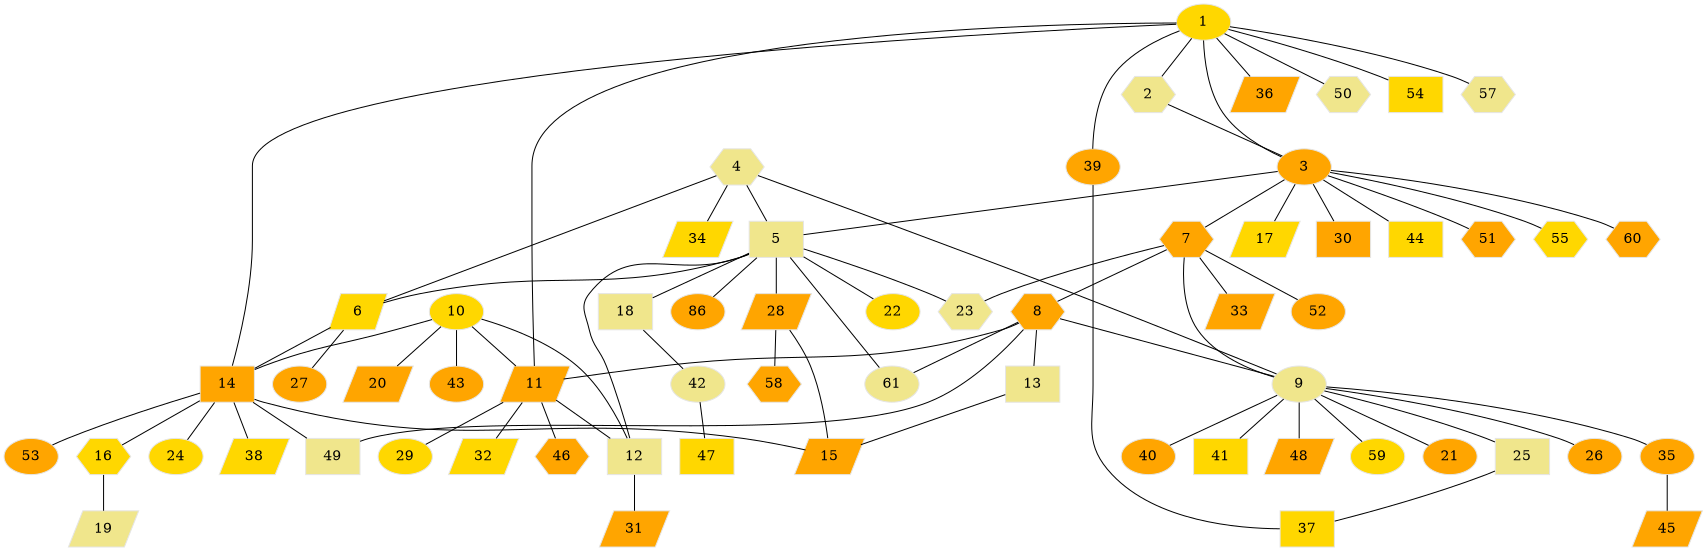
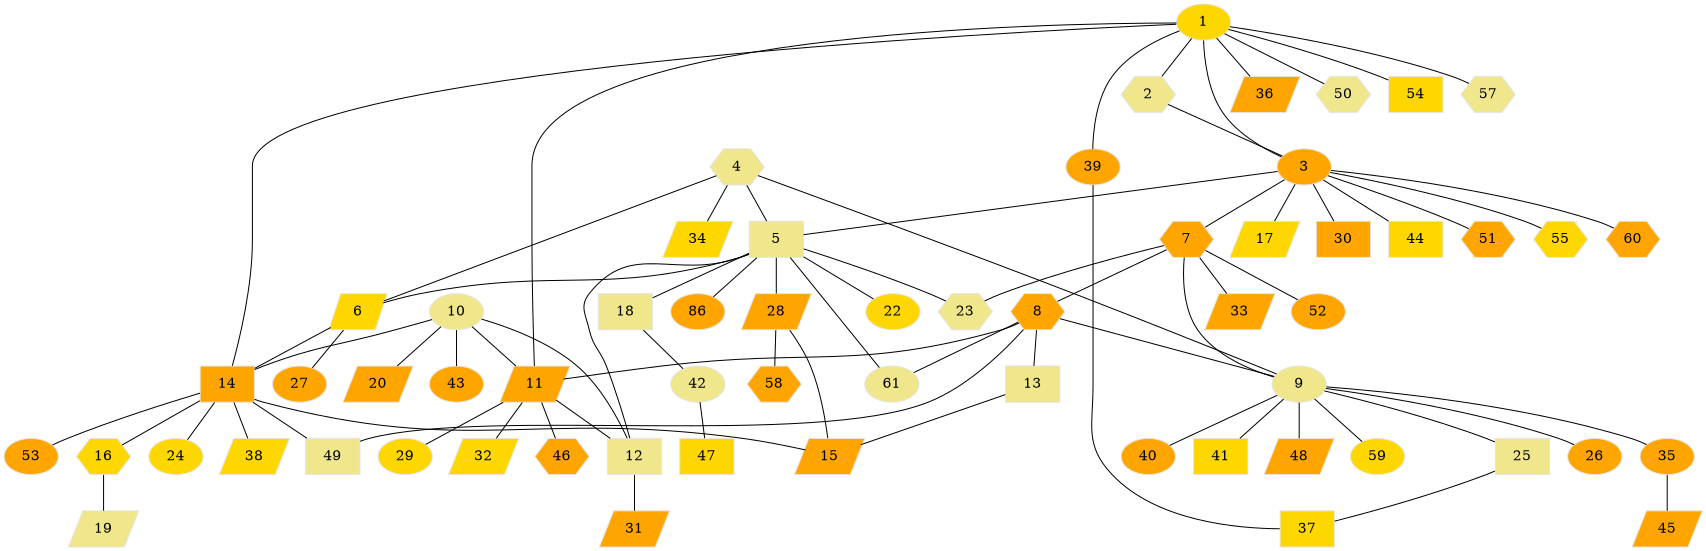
(457, 312) -> (457, 312)
(1450, 457) -> none
